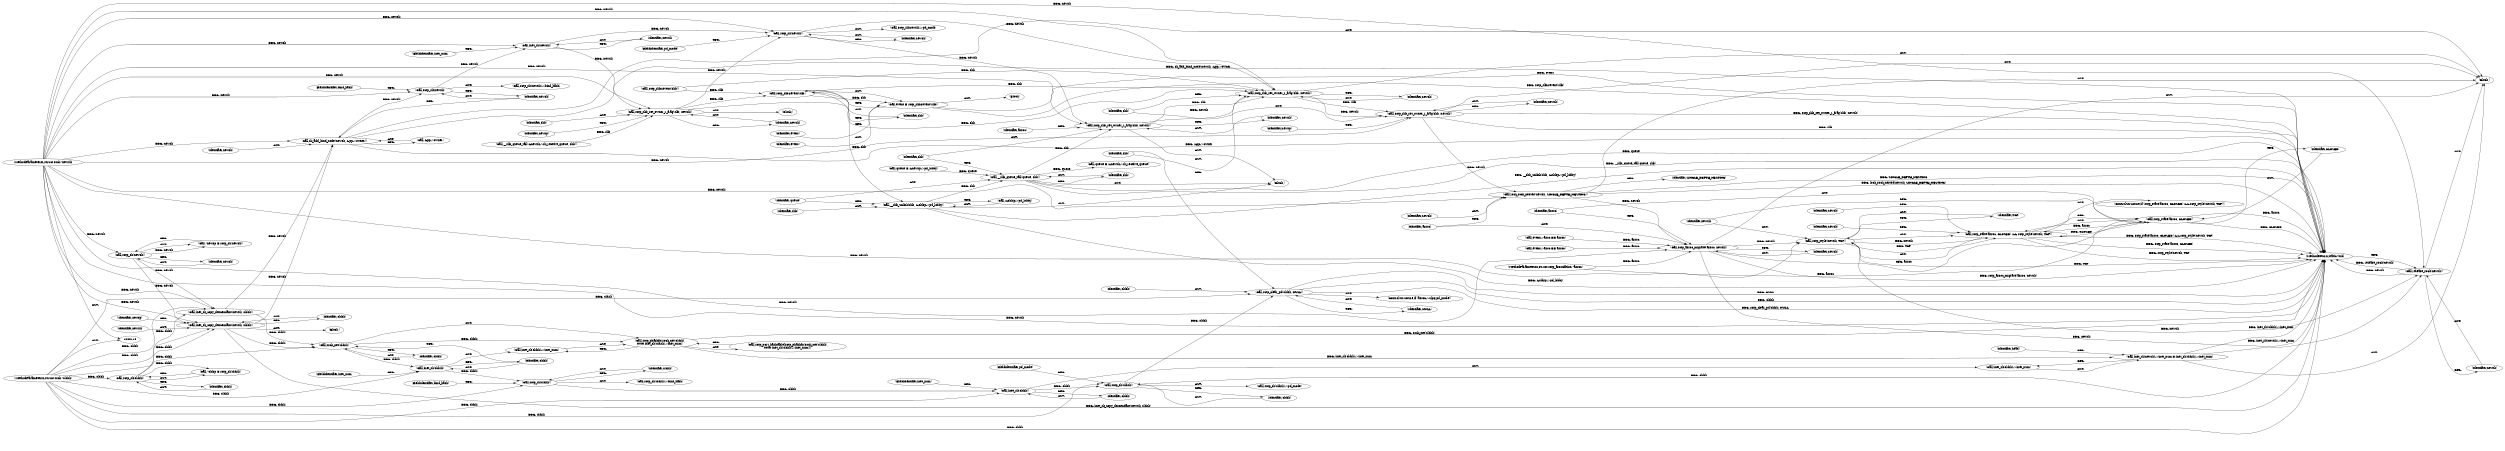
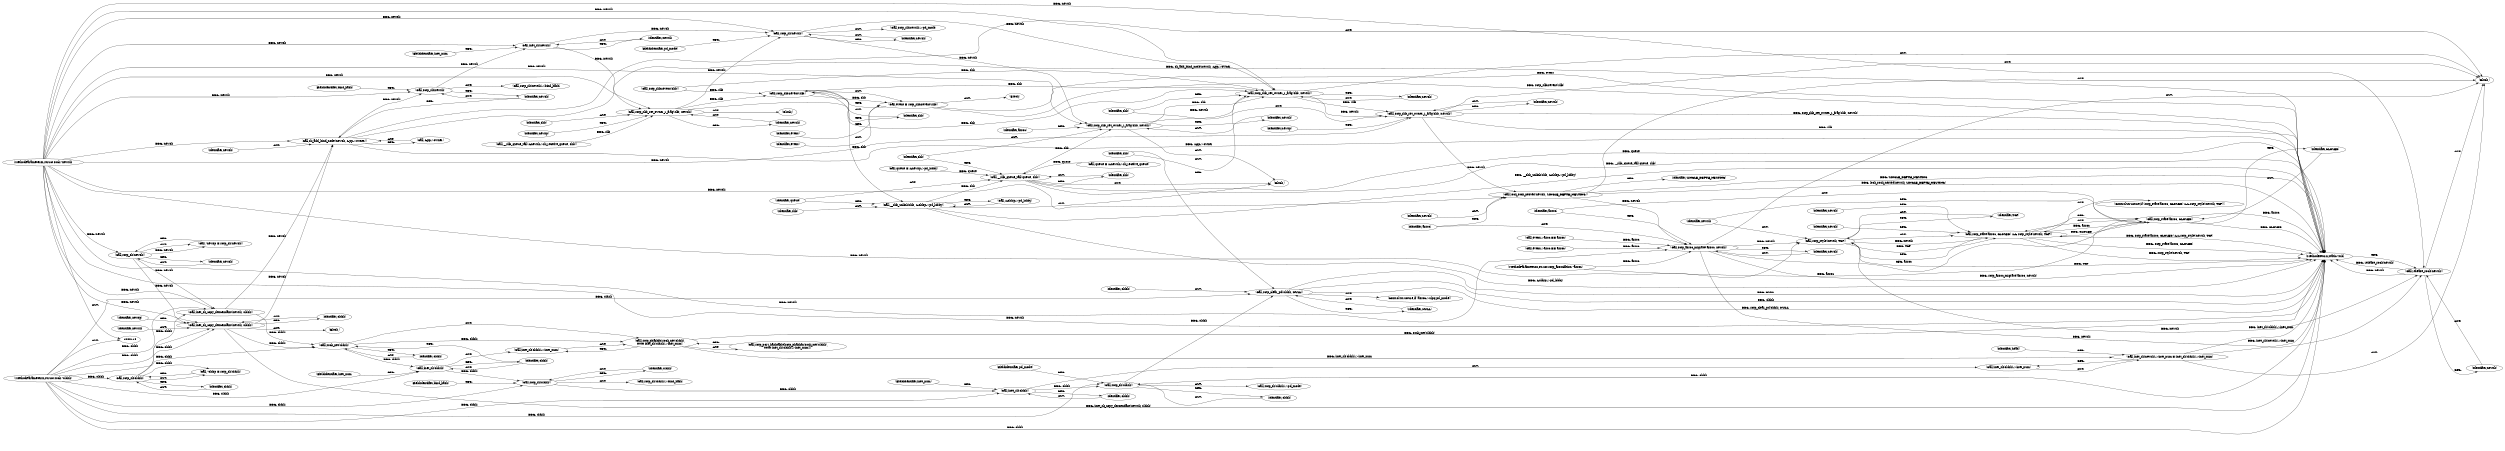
(1065, 171) -> (1053, 165)
(1904, 254) -> (1904, 254)
